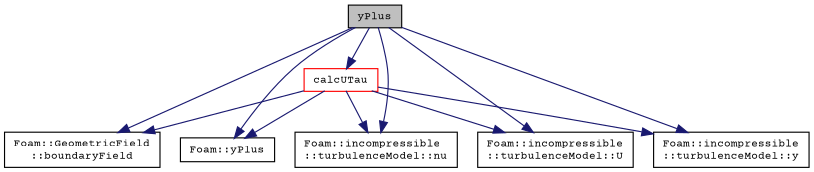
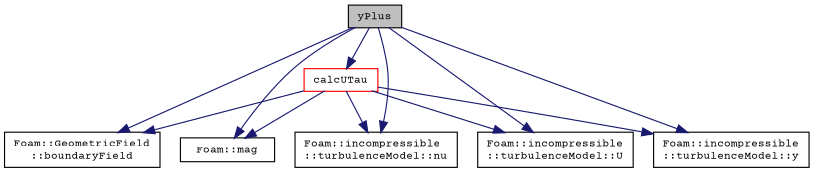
(228, 150) -> (228, 150)
